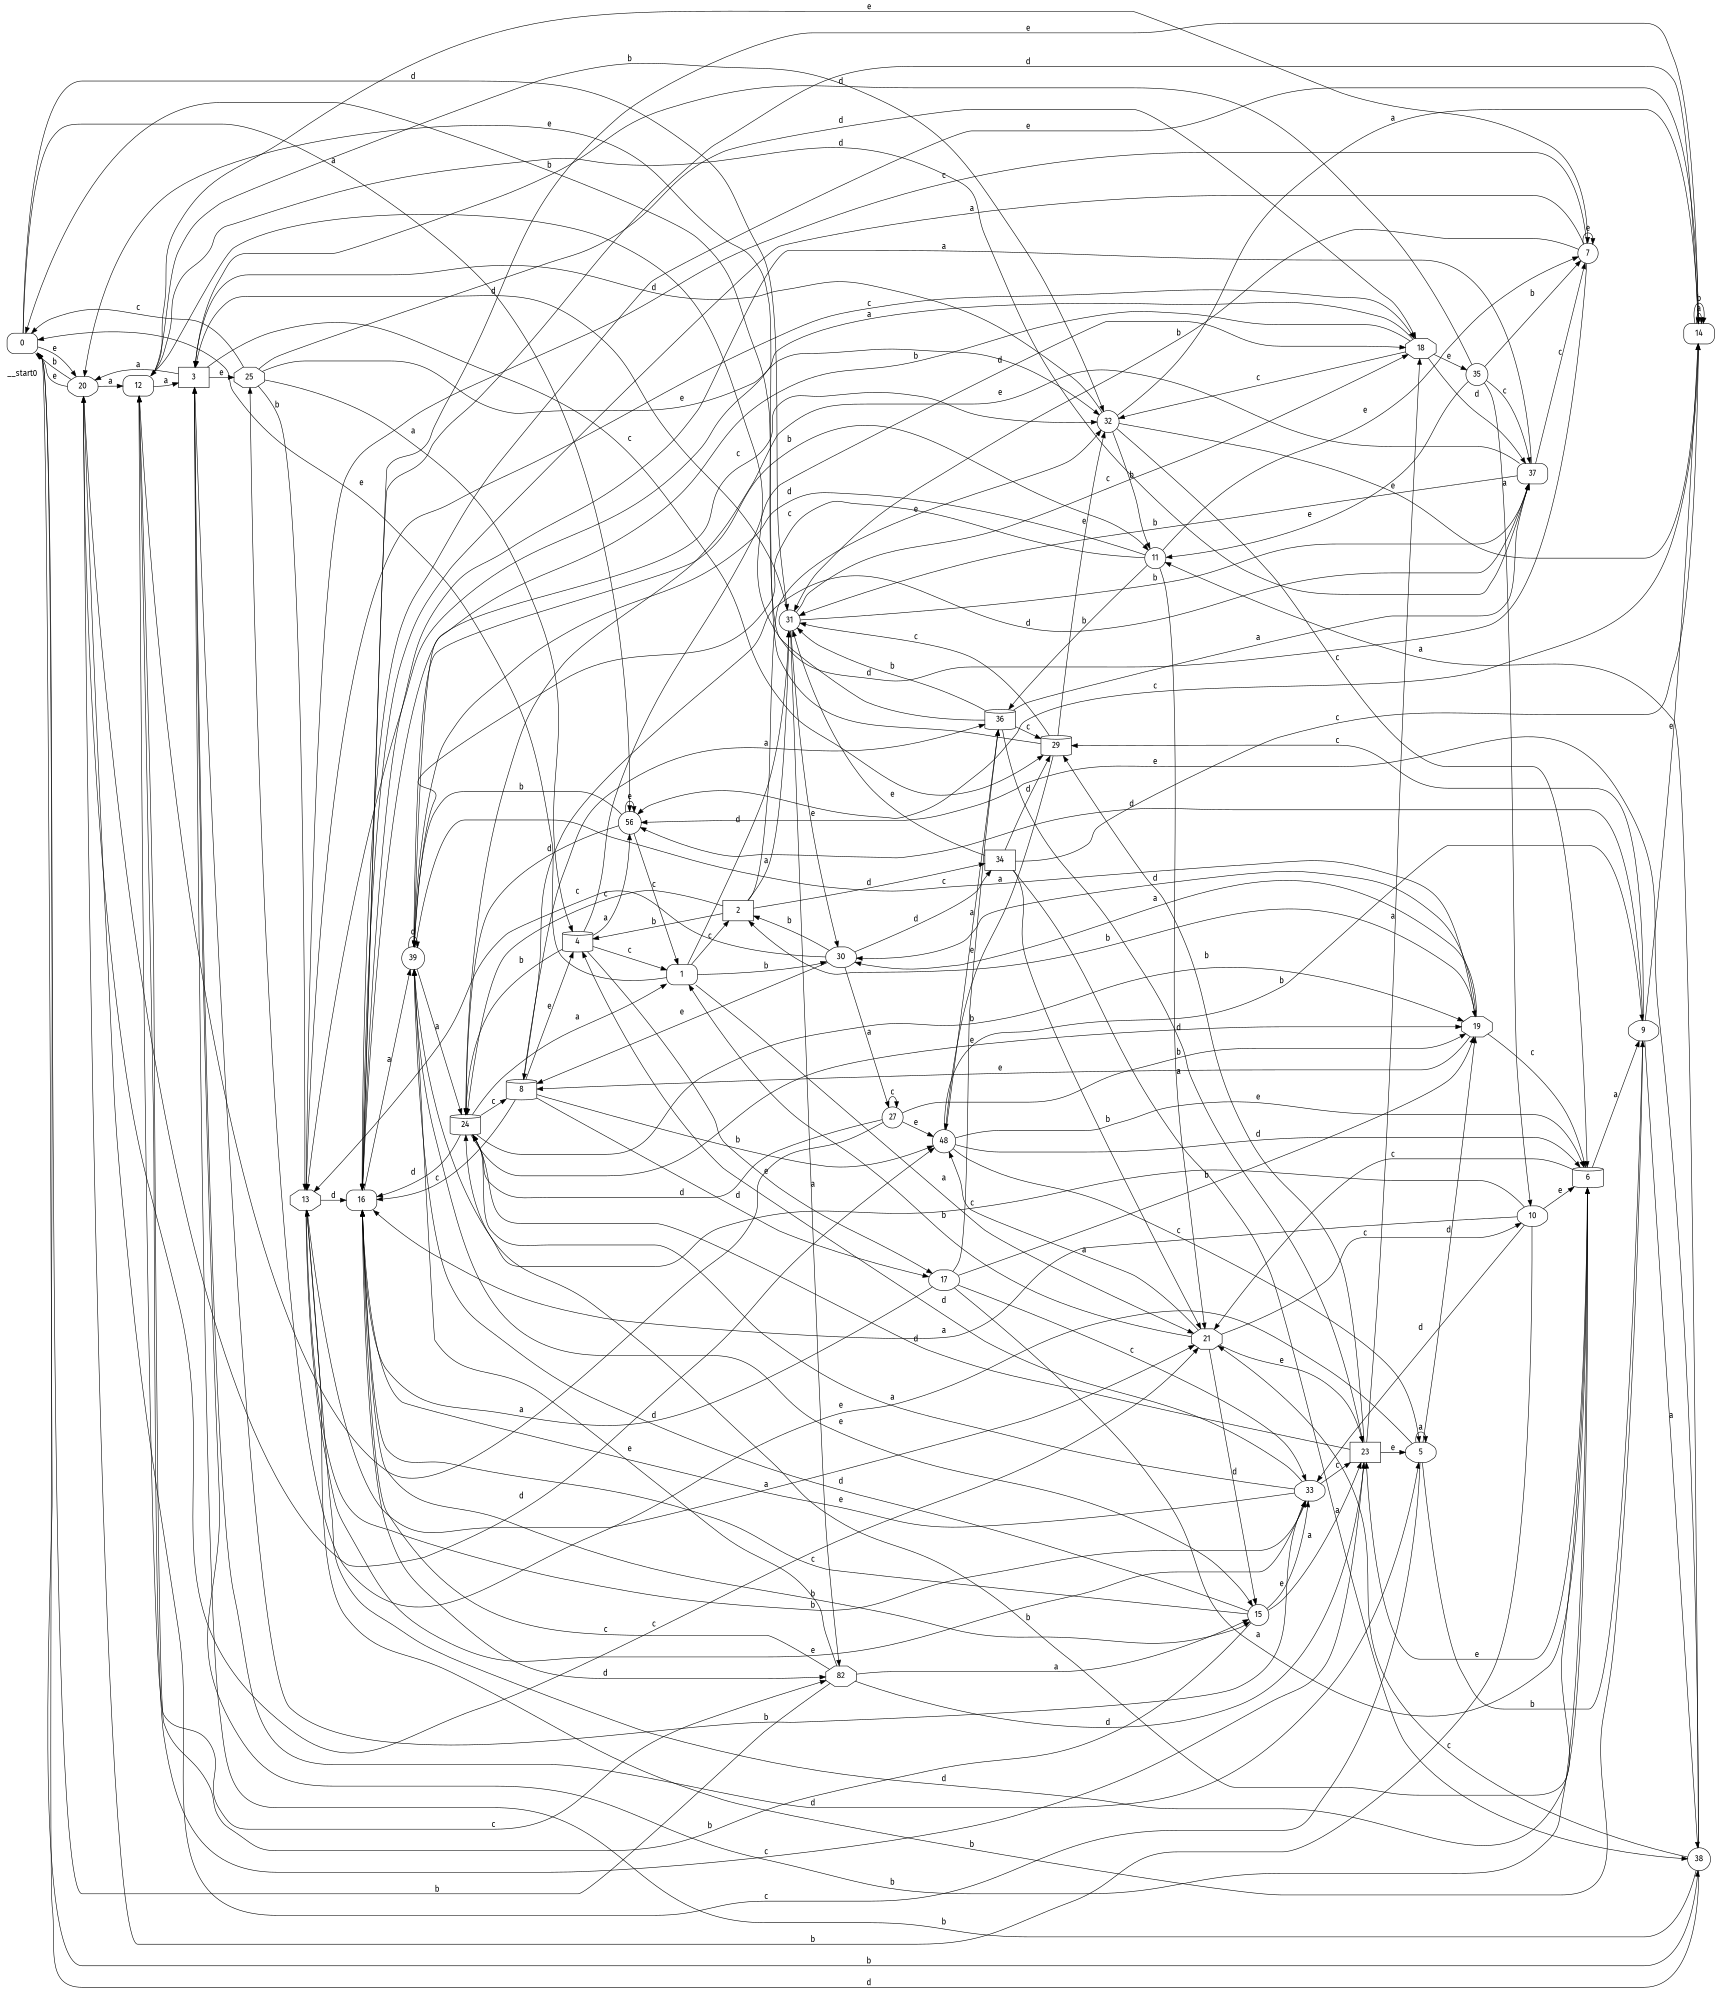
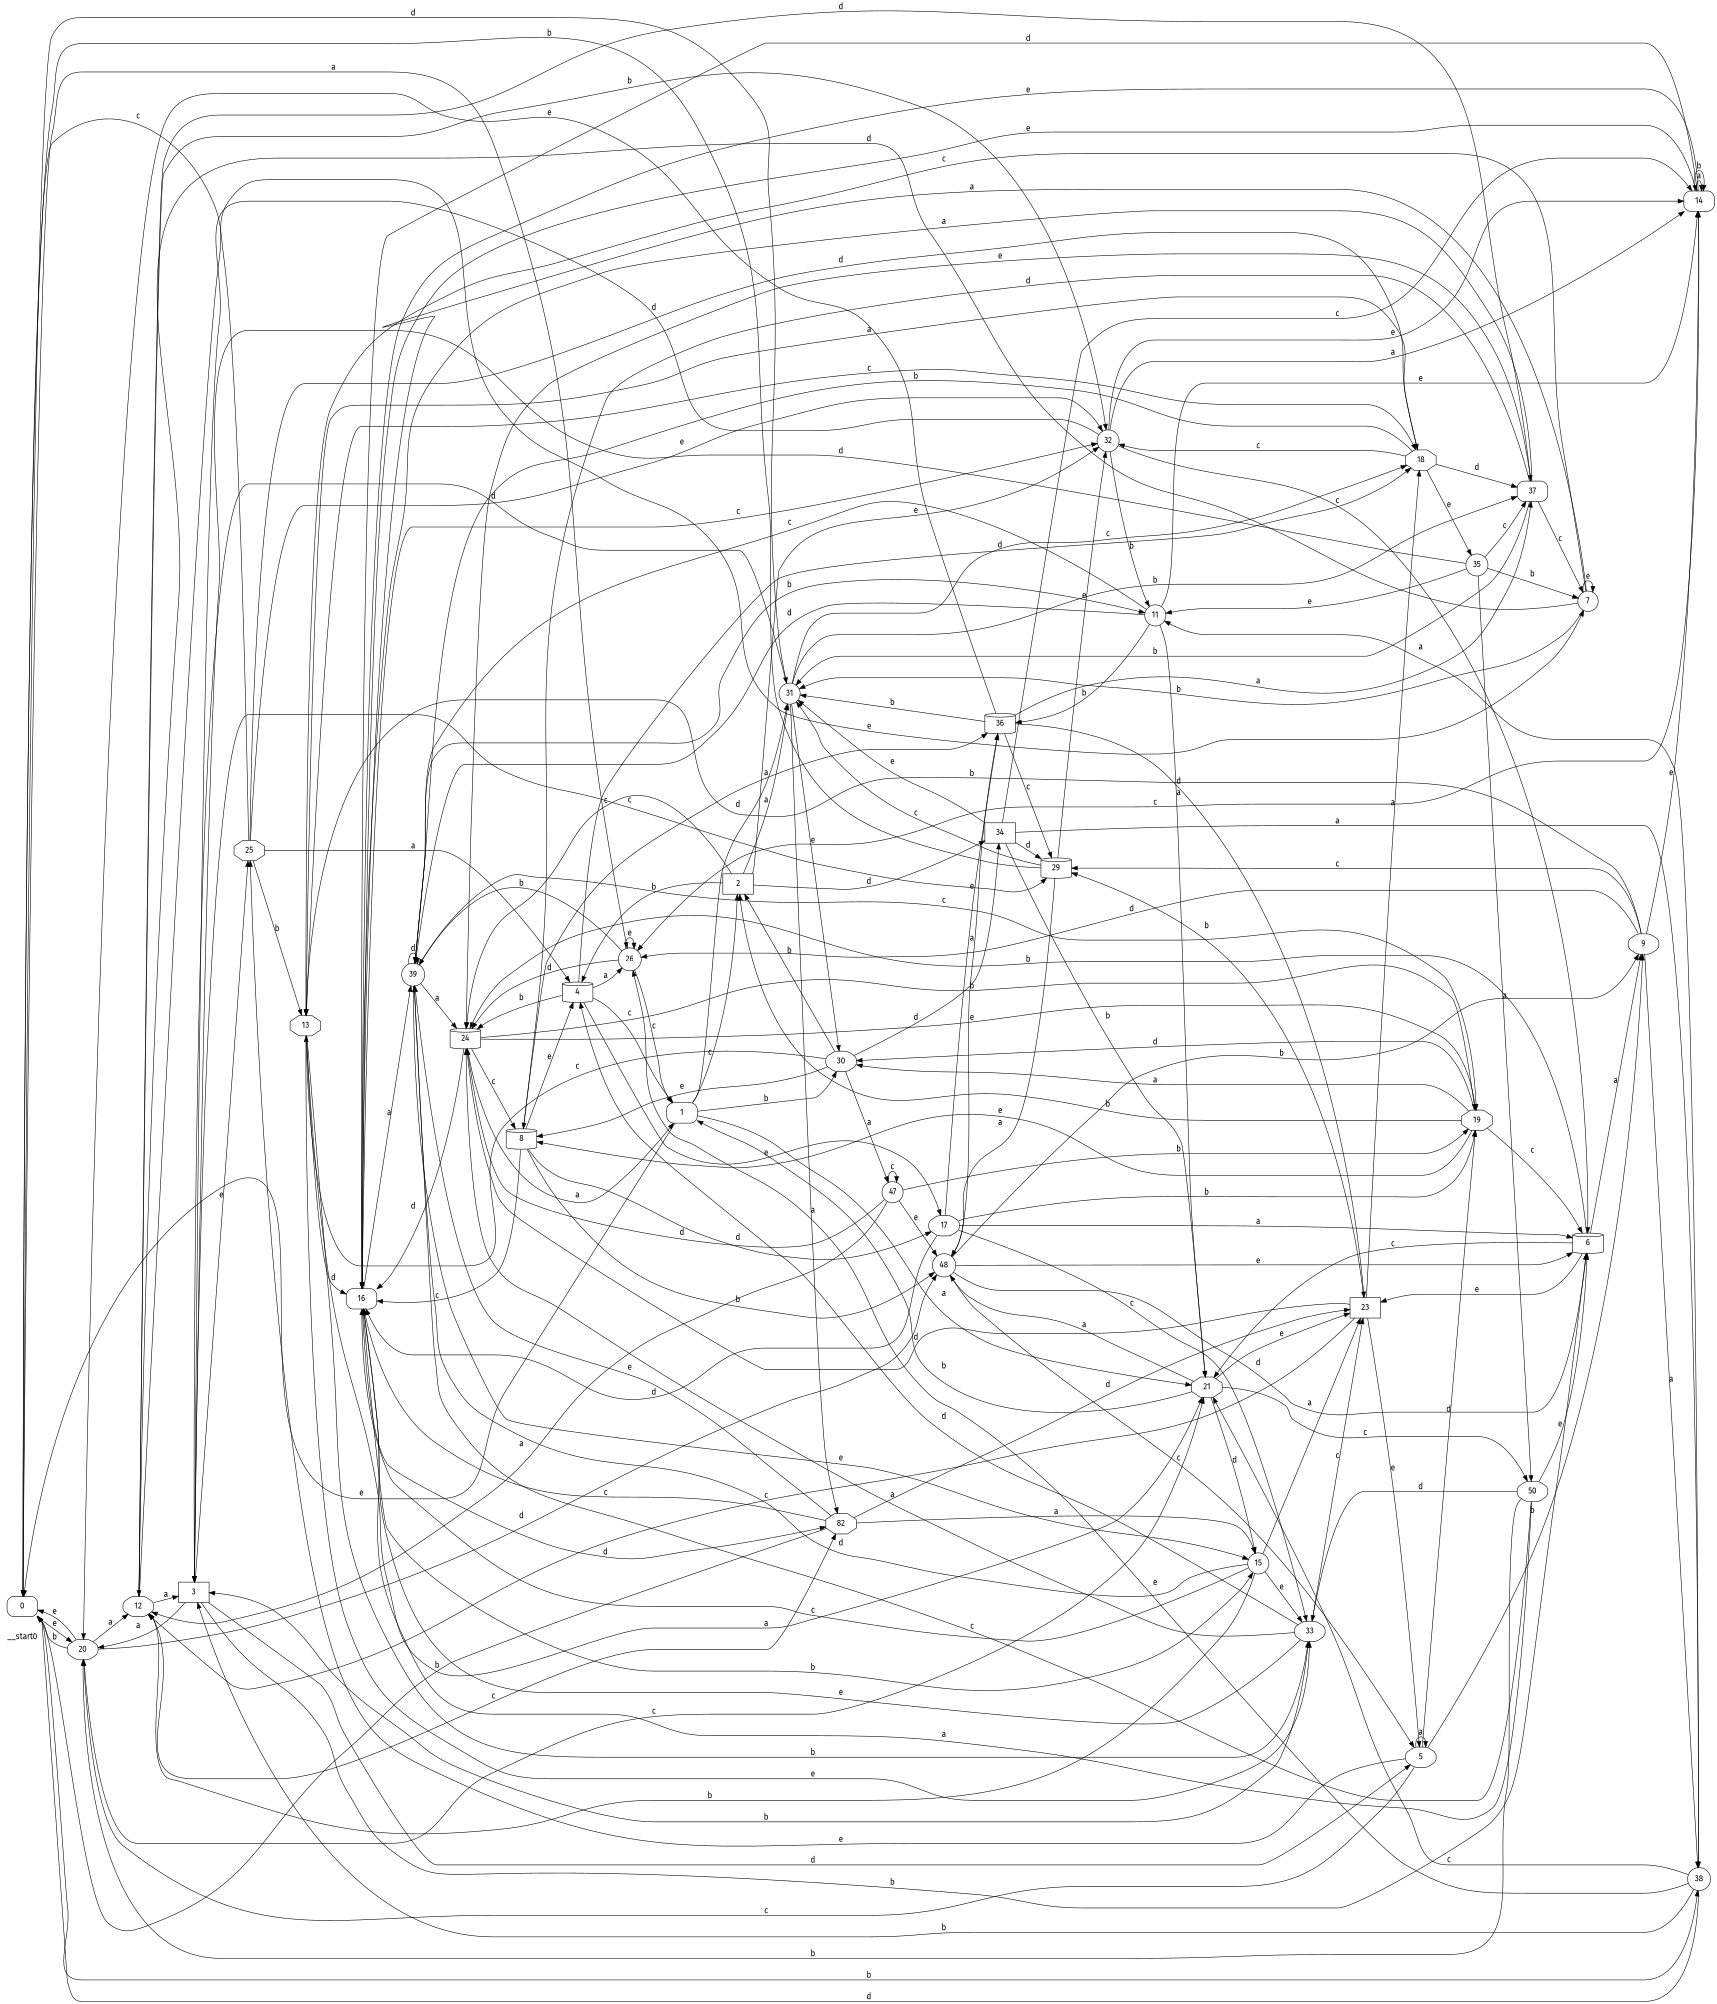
(138, 386) -> (138, 1606)
(1376, 417) -> (1397, 383)
(630, 823) -> (630, 959)
(893, 1117) -> (893, 1192)
(1532, 1216) -> (1532, 1491)
(1062, 1796) -> none
